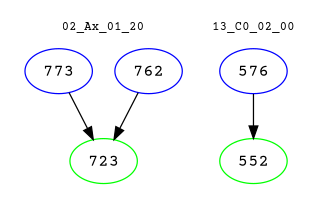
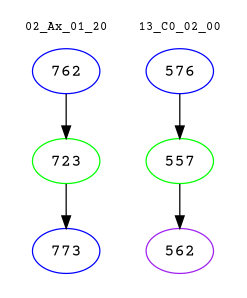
(78, 111) -> (66, 200)
(253, 161) -> (180, 161)
none -> (180, 251)
